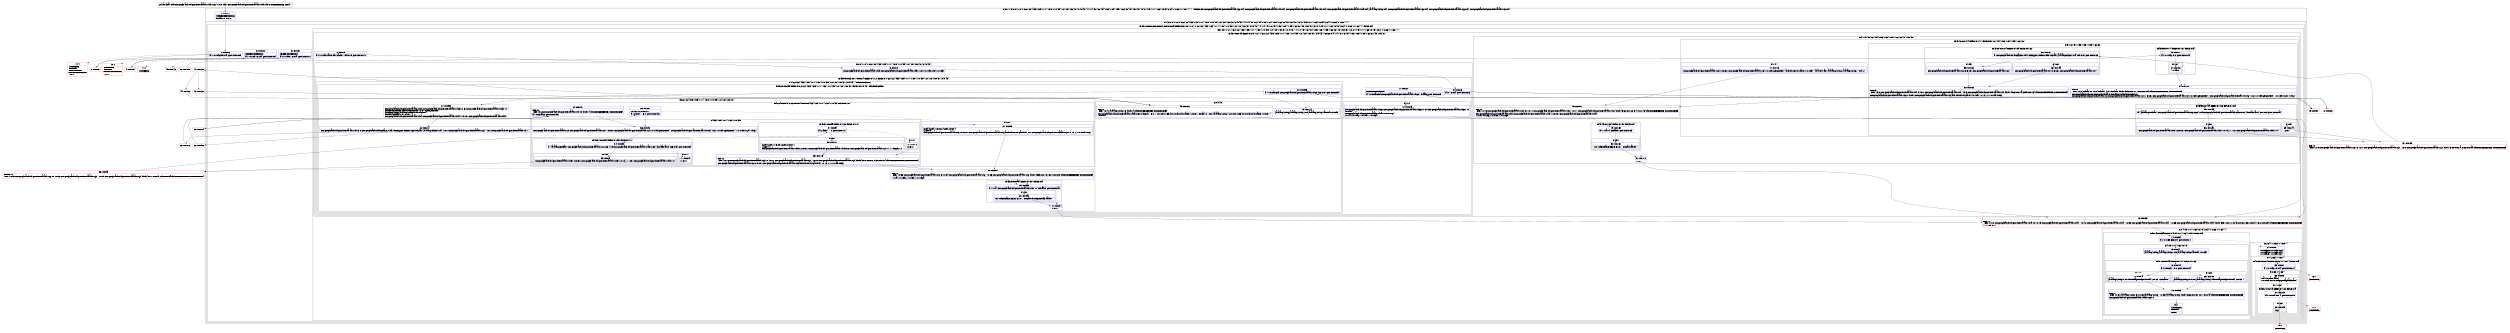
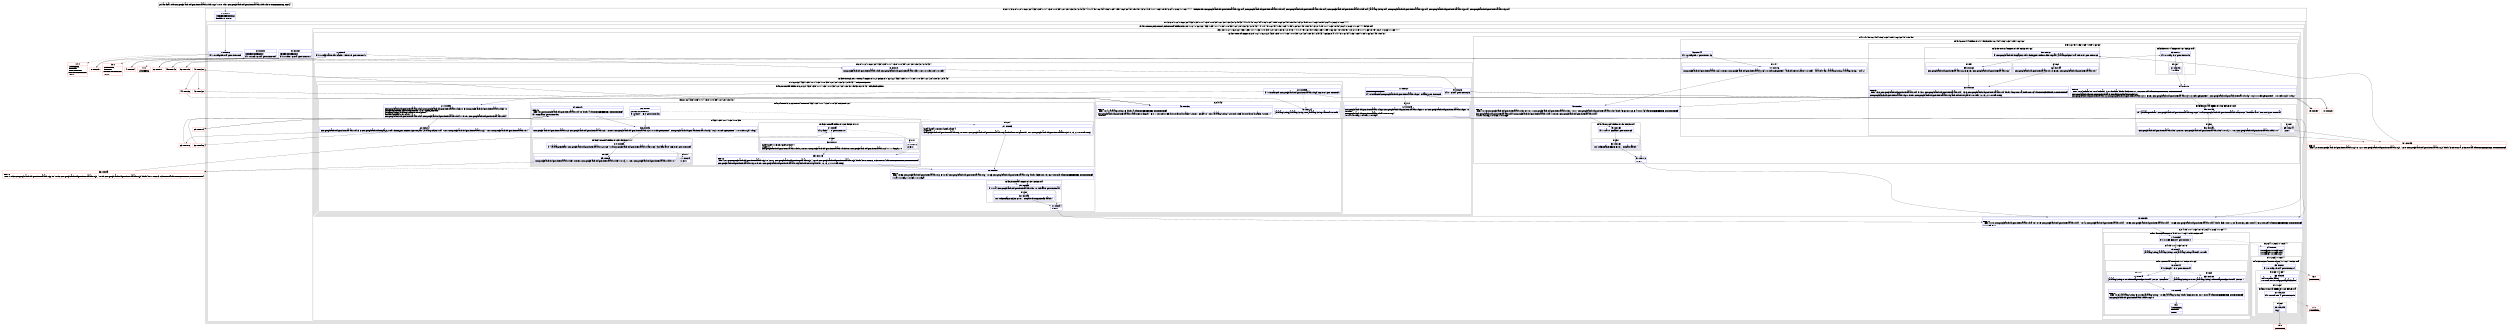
none -> (1697, 54)
none -> (158, 70)
(1817, 98) -> (1814, 98)
(9, 175) -> (7, 175)
(2143, 222) -> (2143, 222)
